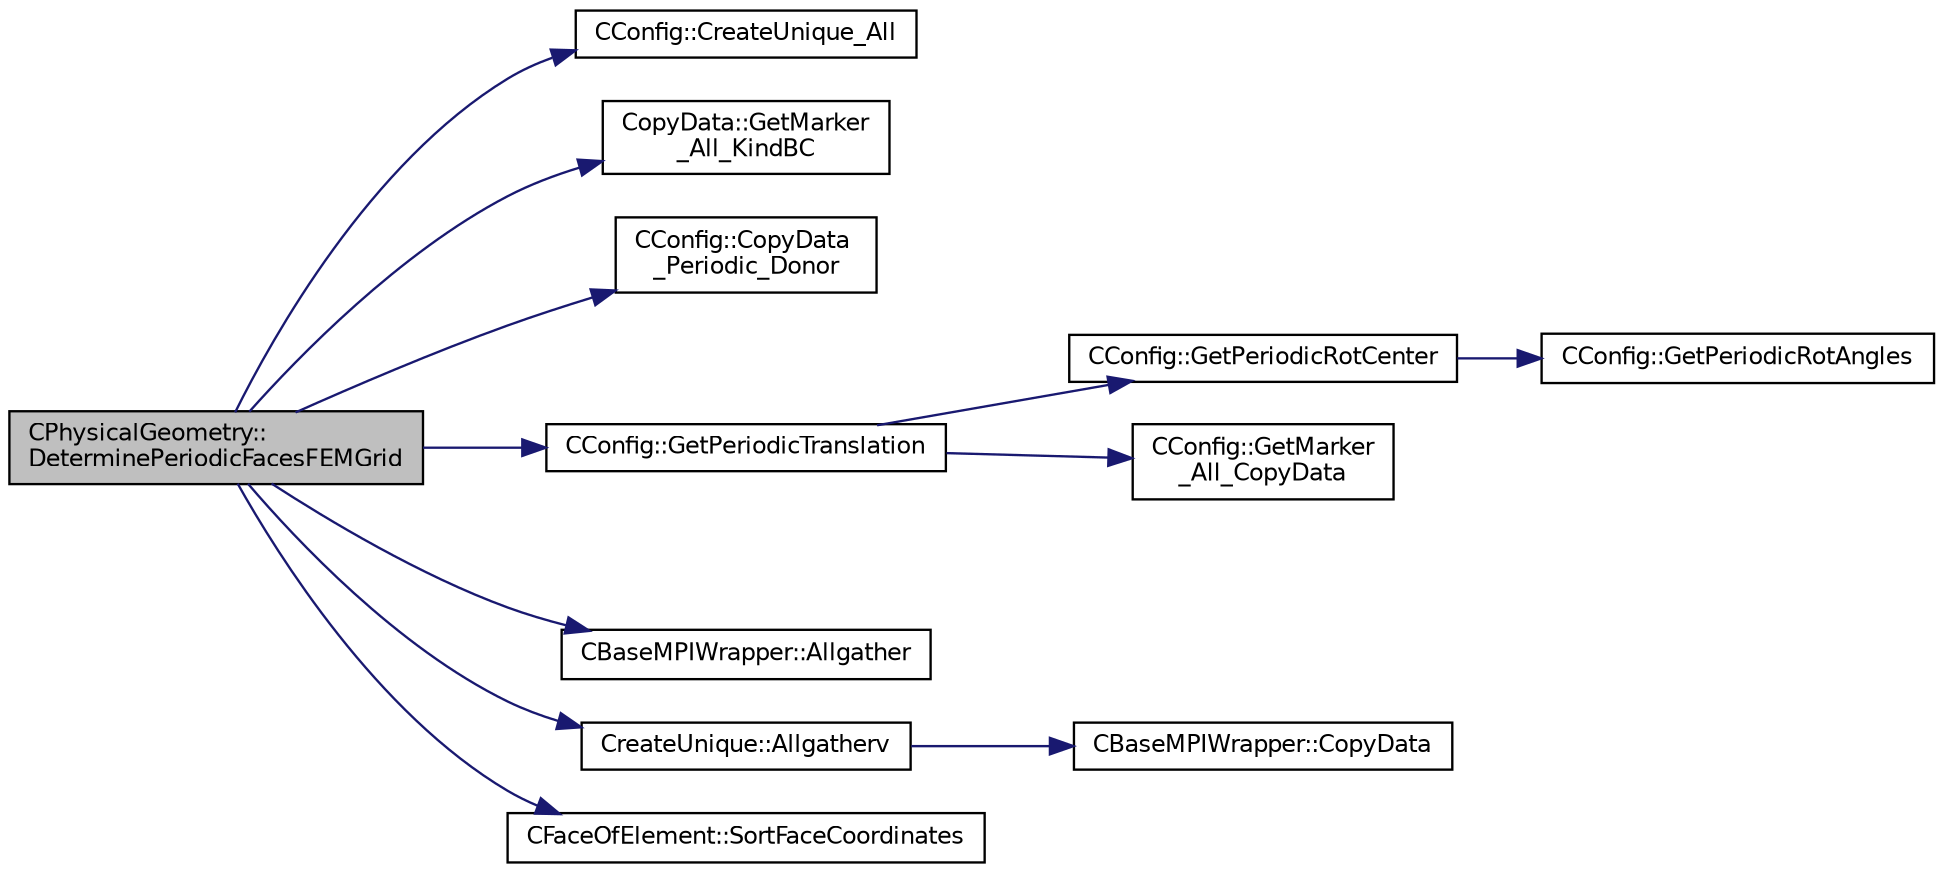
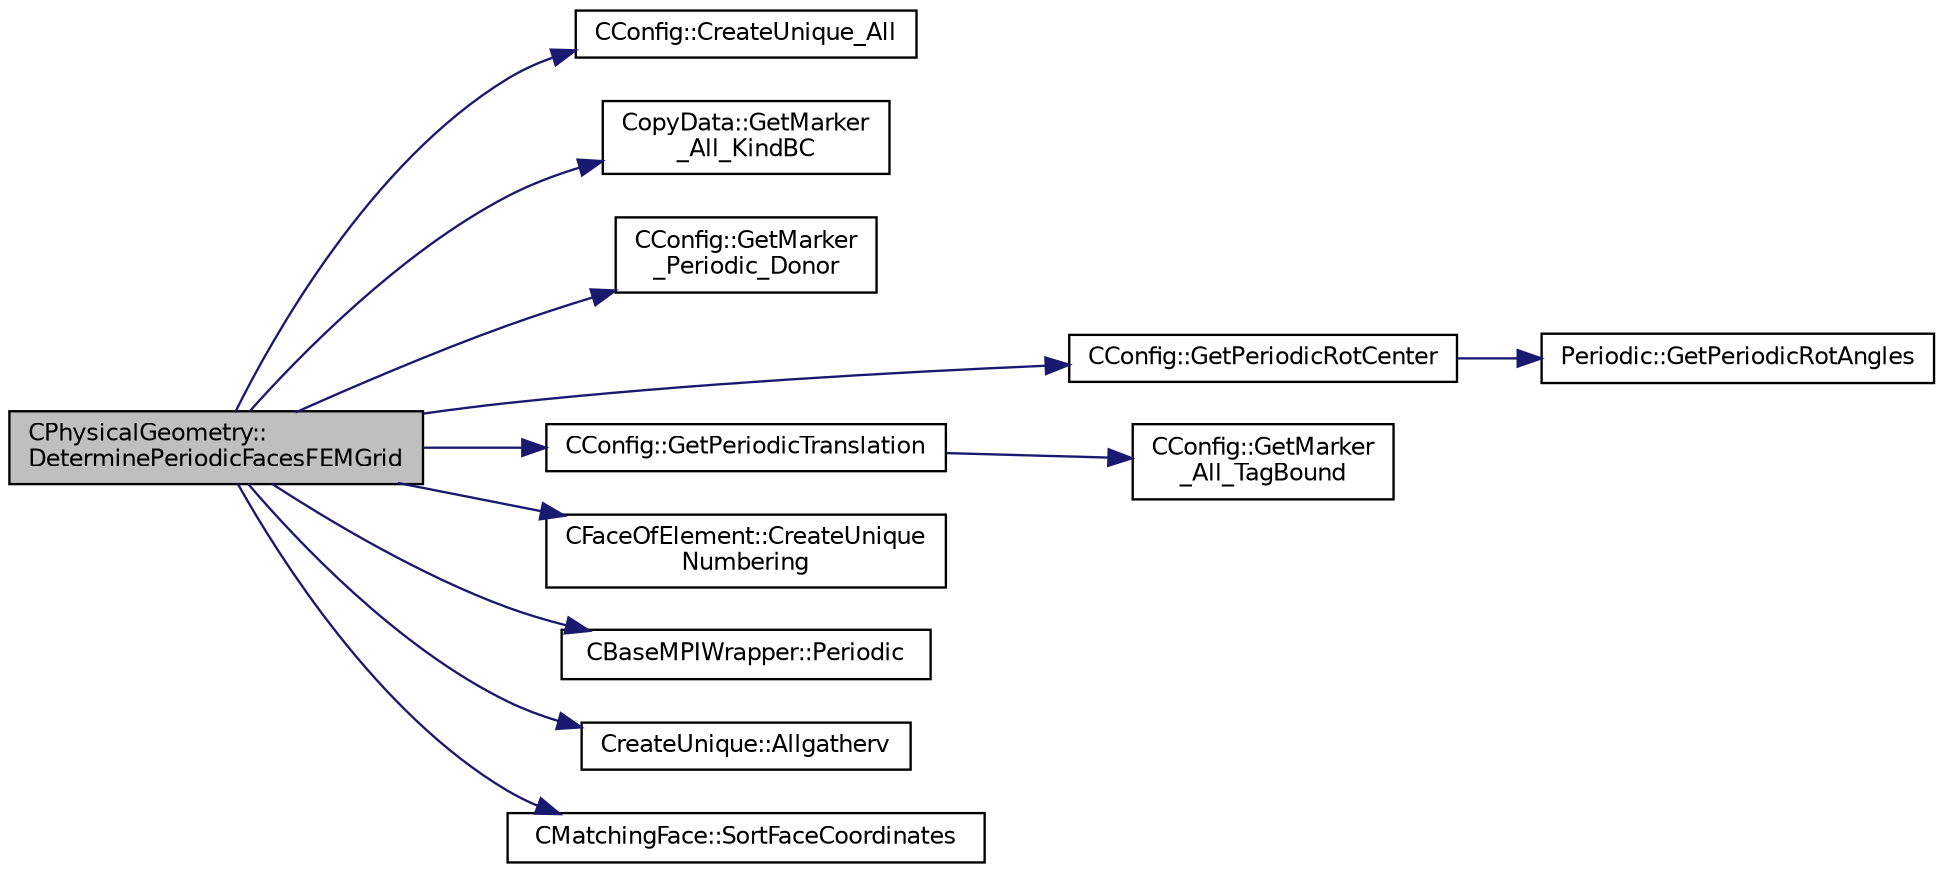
(746, 255) -> (746, 255)
(1738, 358) -> (1738, 358)
(993, 405) -> (734, 383)
(1263, 462) -> (1263, 462)
none -> (746, 551)
(746, 654) -> (746, 654)
(1263, 746) -> none
(746, 838) -> (746, 838)
